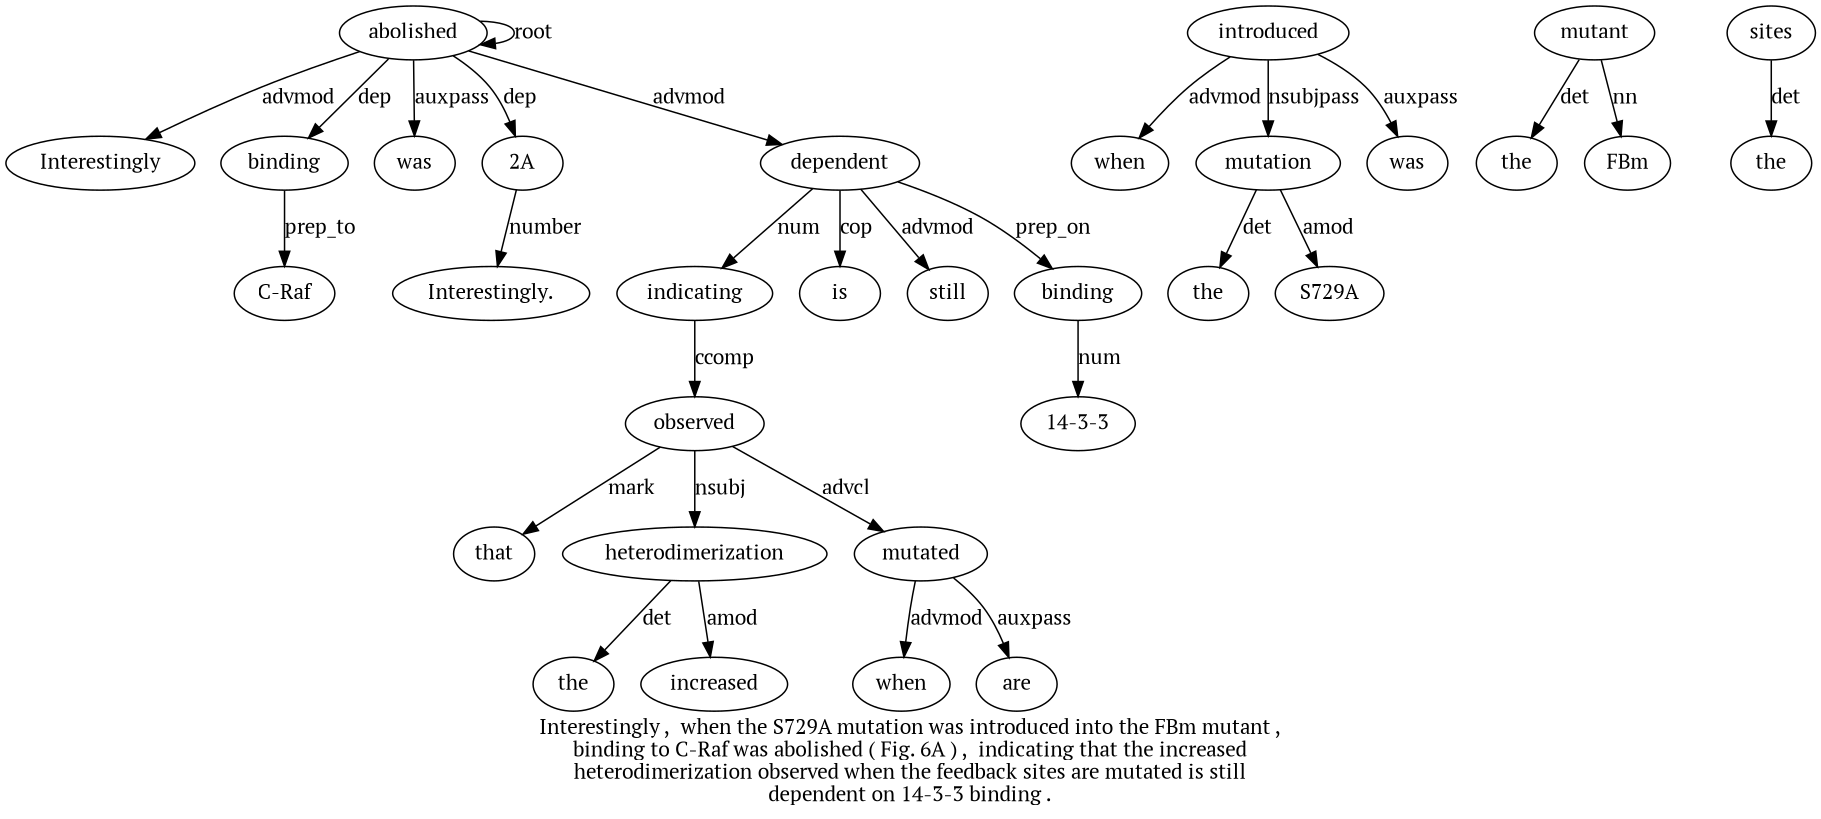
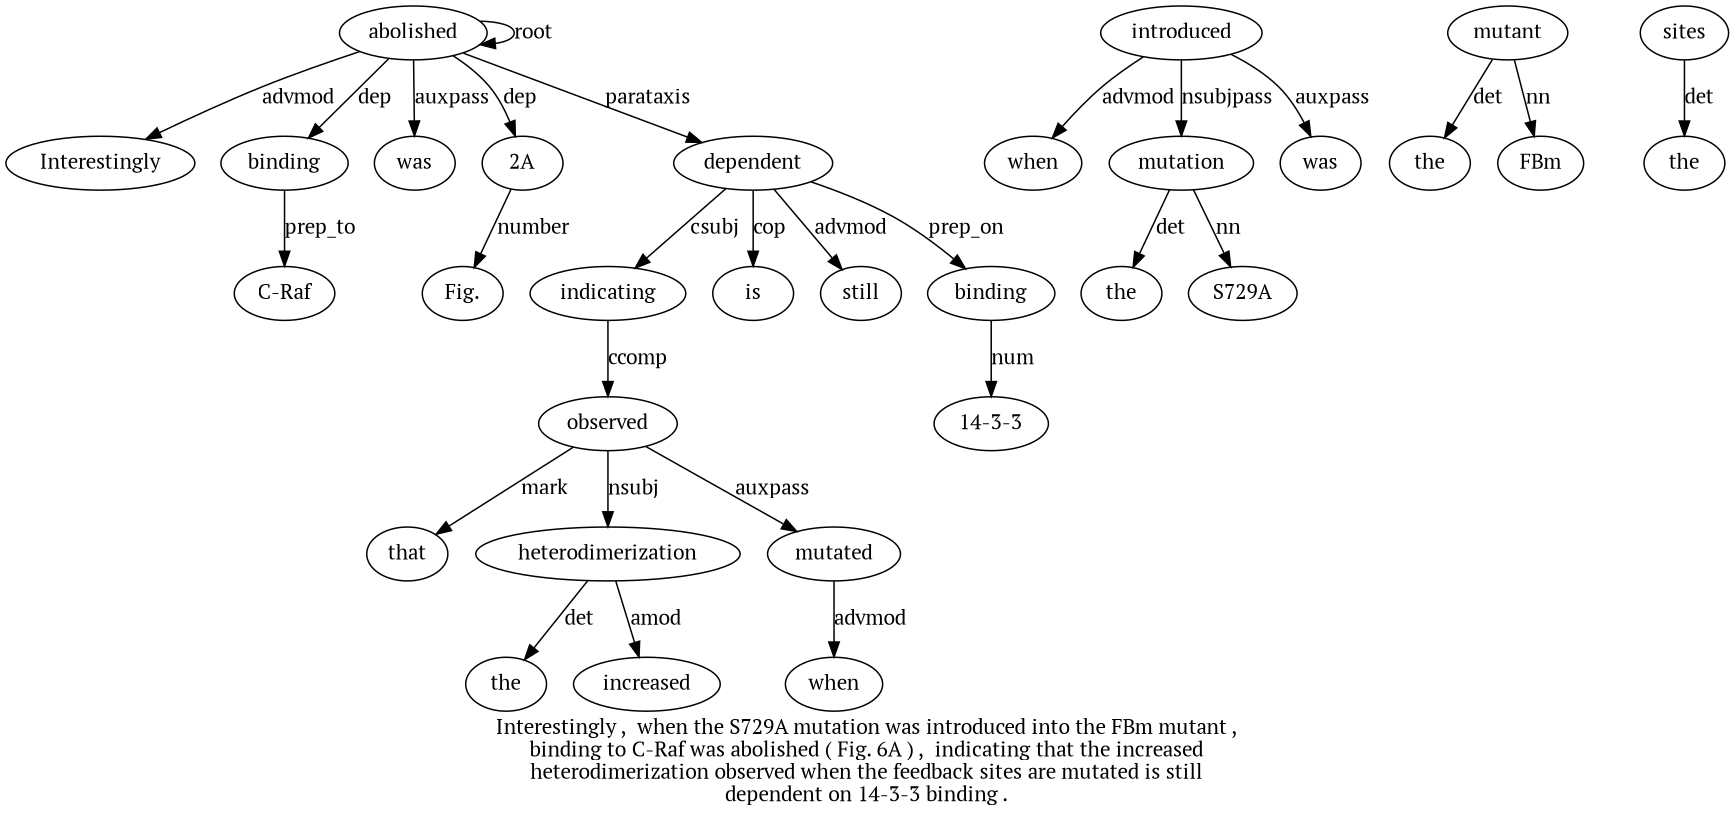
(690, 98) -> (648, 98)
(799, 228) -> (715, 228)
(1328, 228) -> (1229, 228)
(491, 293) -> (463, 293)
(847, 489) -> (773, 489)
(1017, 684) -> none
